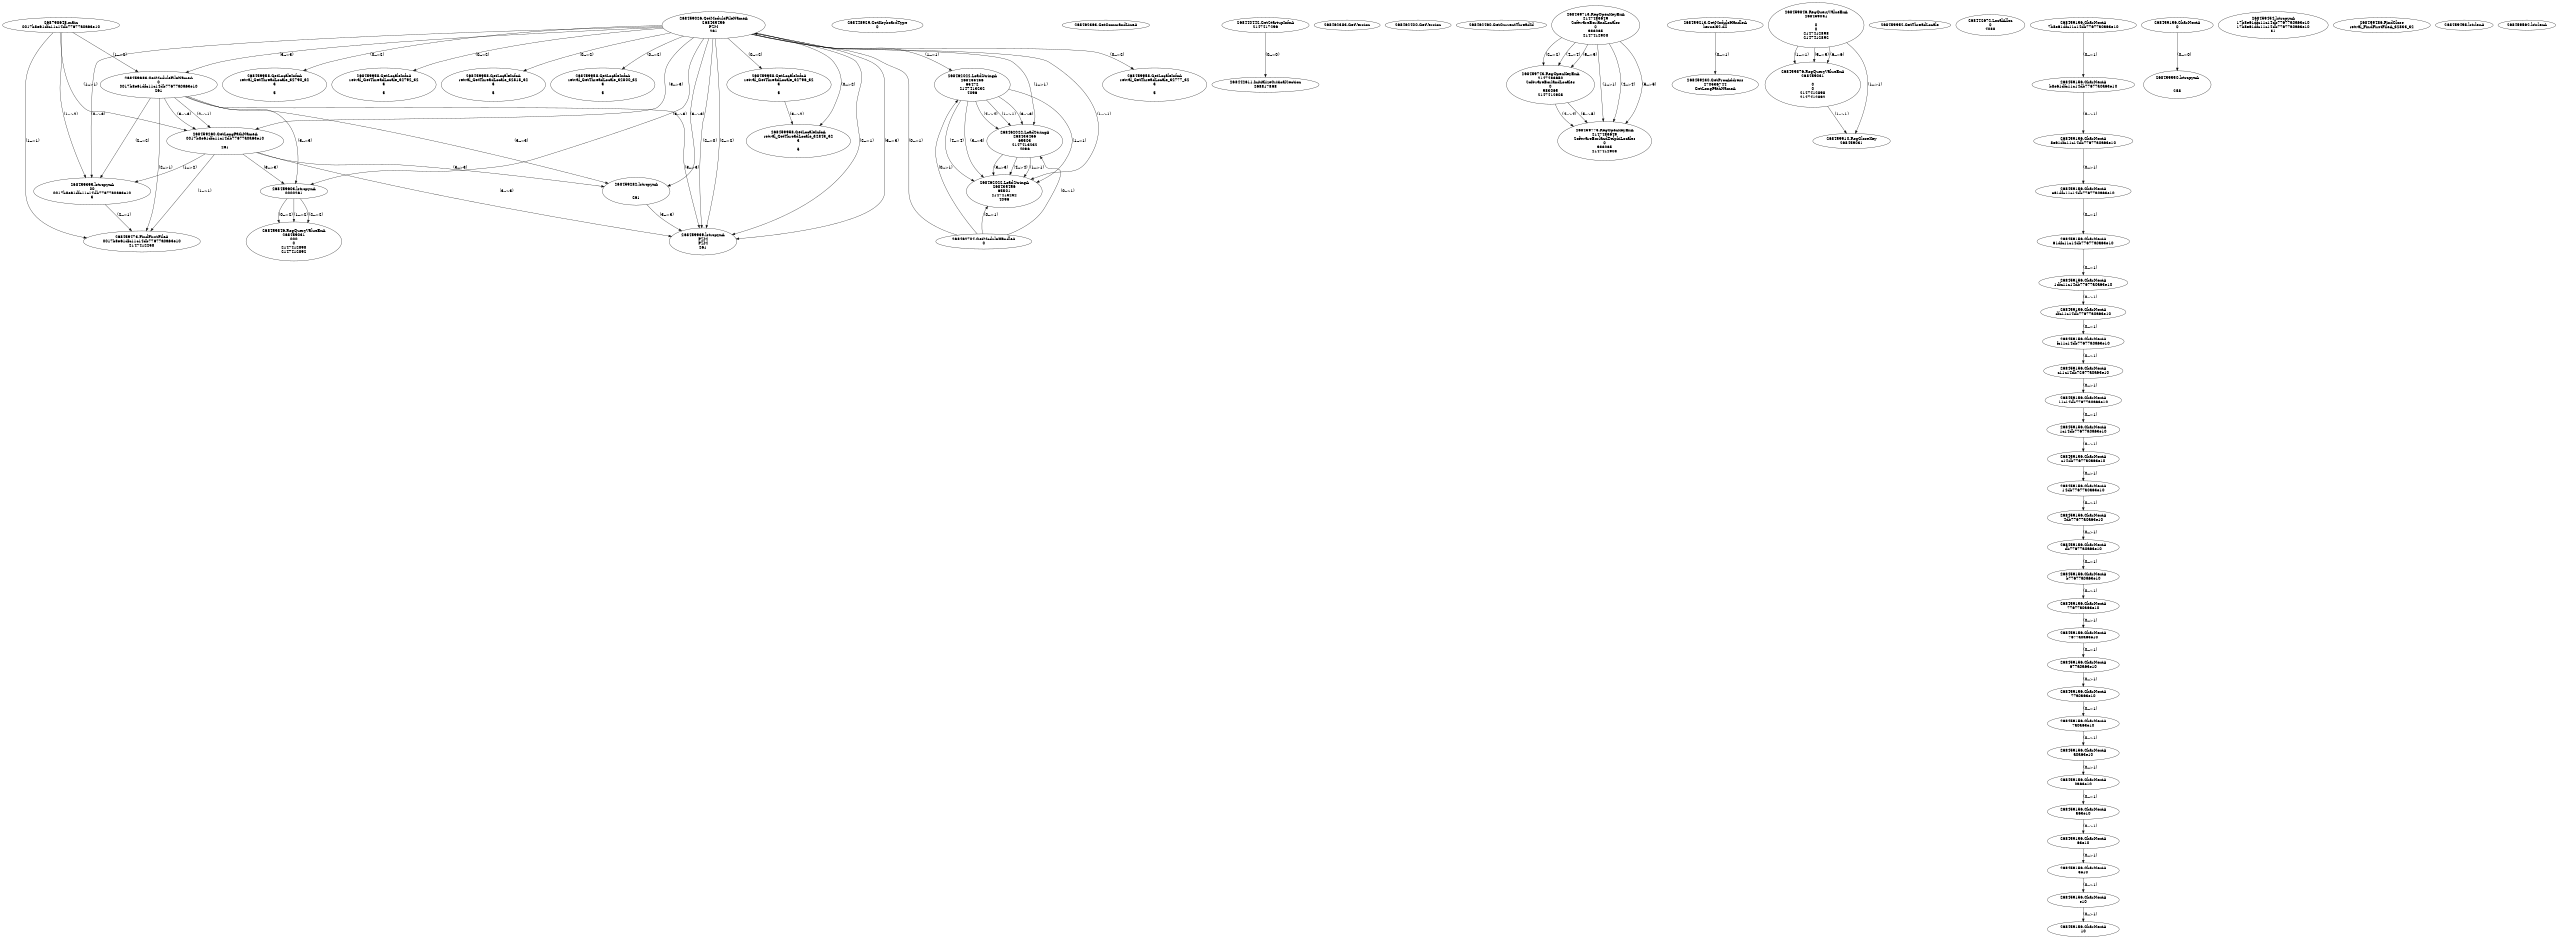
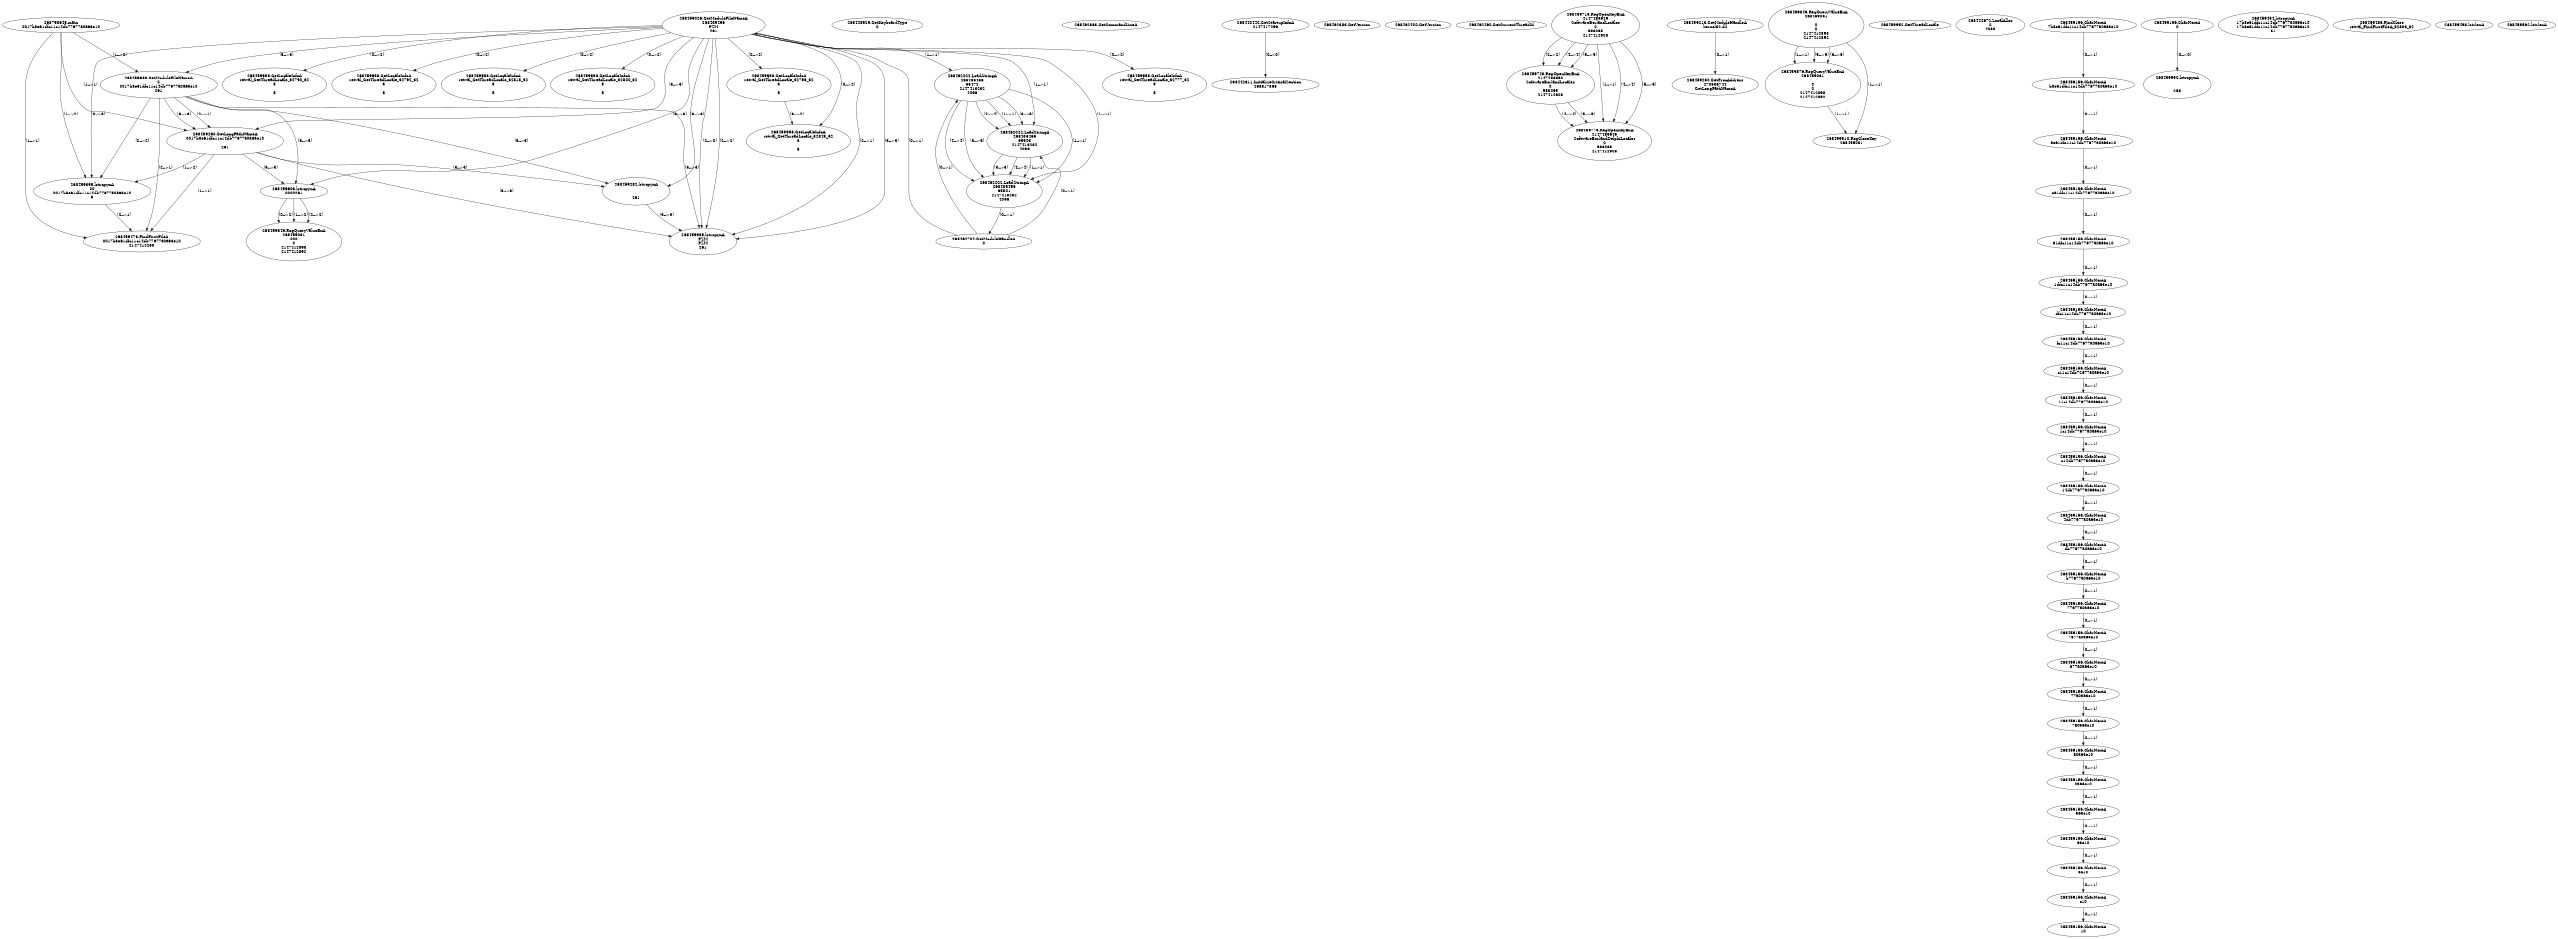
(982, 221) -> (997, 220)
